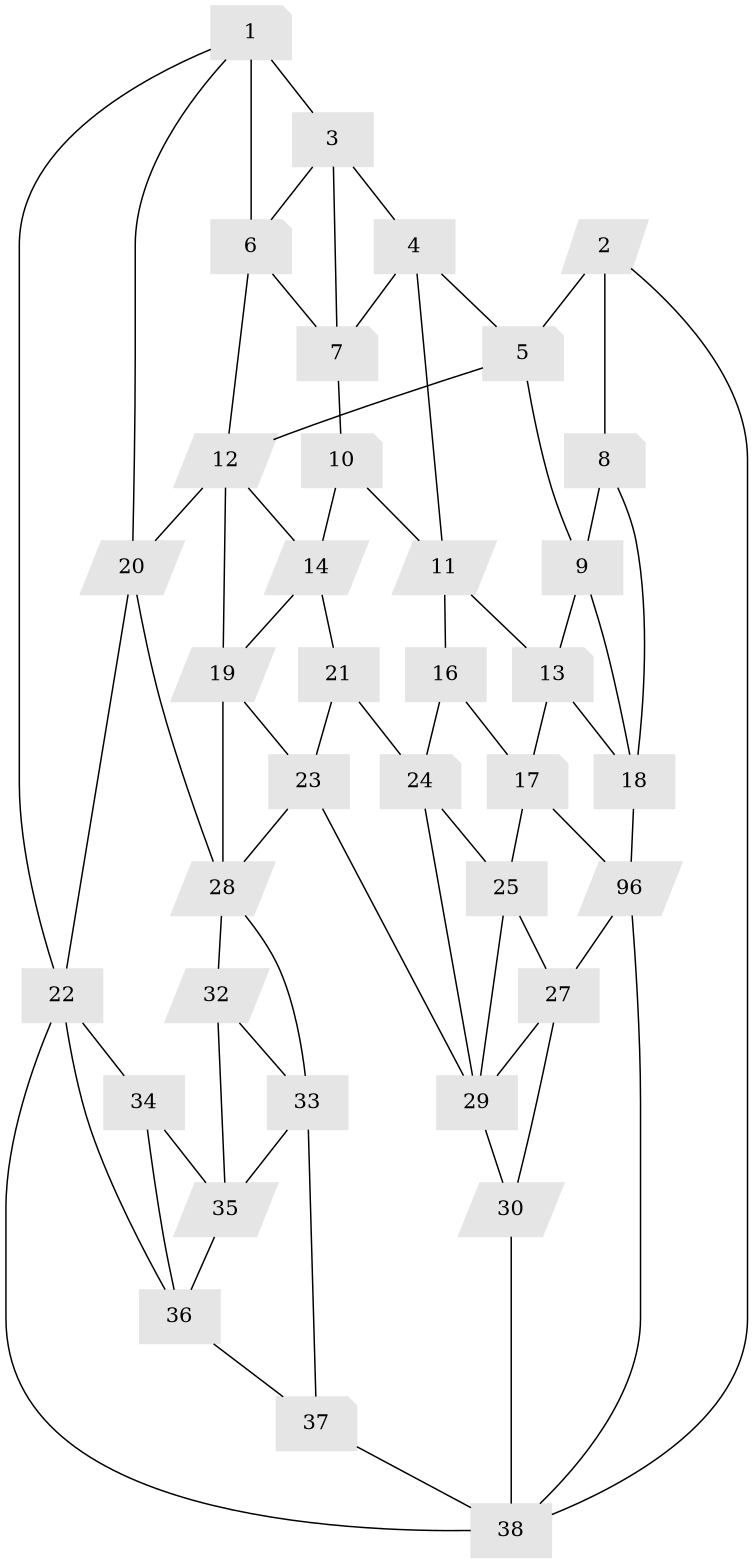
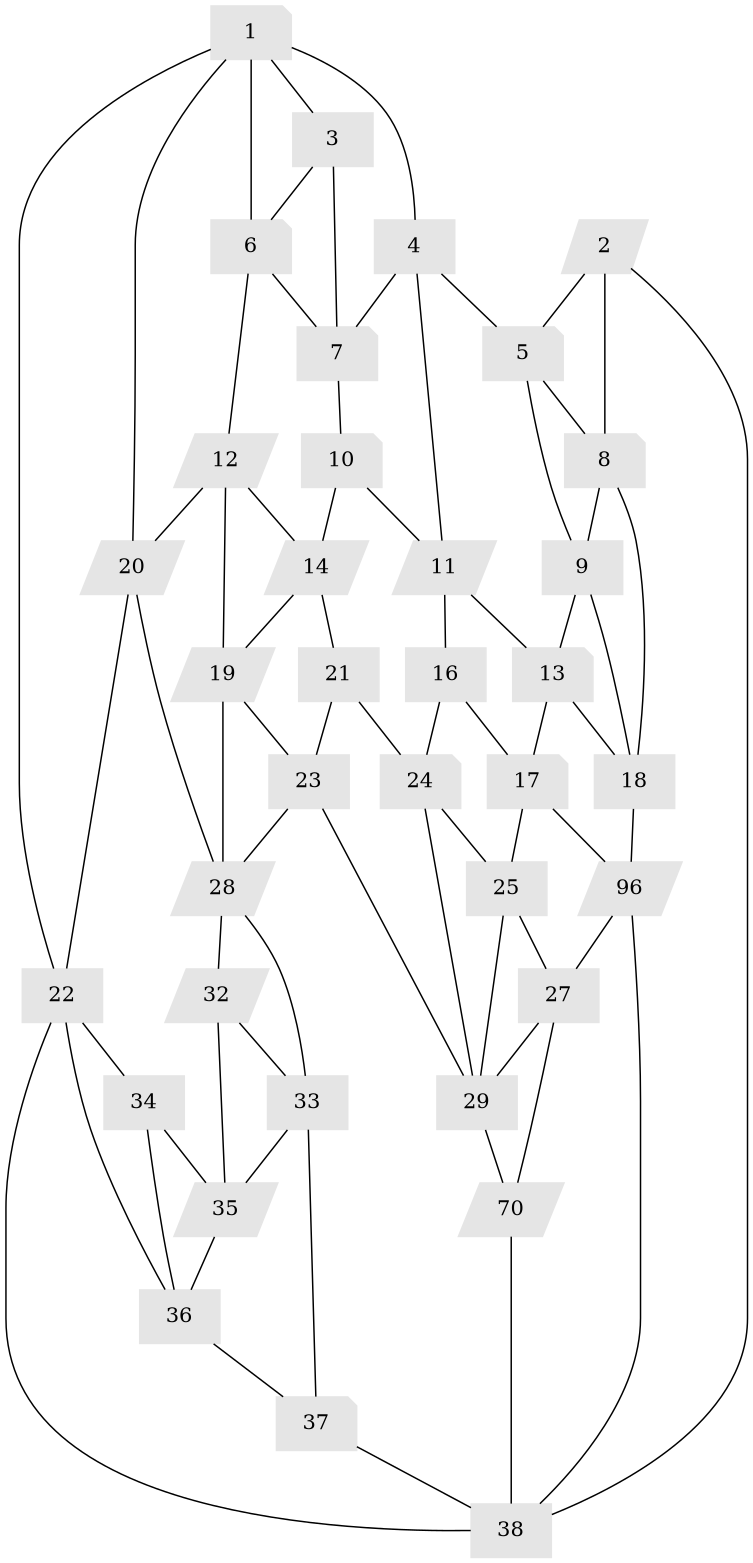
(374, 193) -> (385, 111)
(378, 402) -> (564, 407)
(511, 1210) -> (511, 1210)
